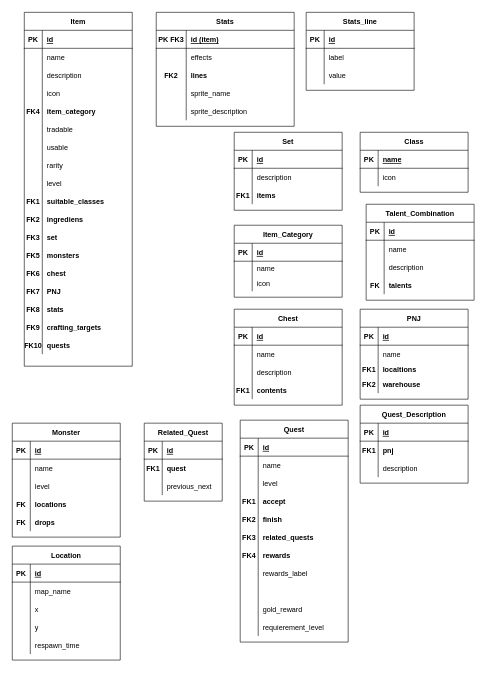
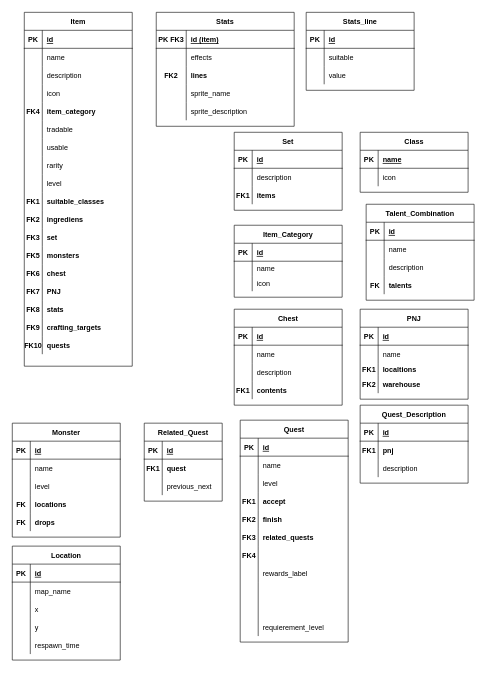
(337, 58) -> (343, 58)
(303, 555) -> none
(303, 609) -> none
